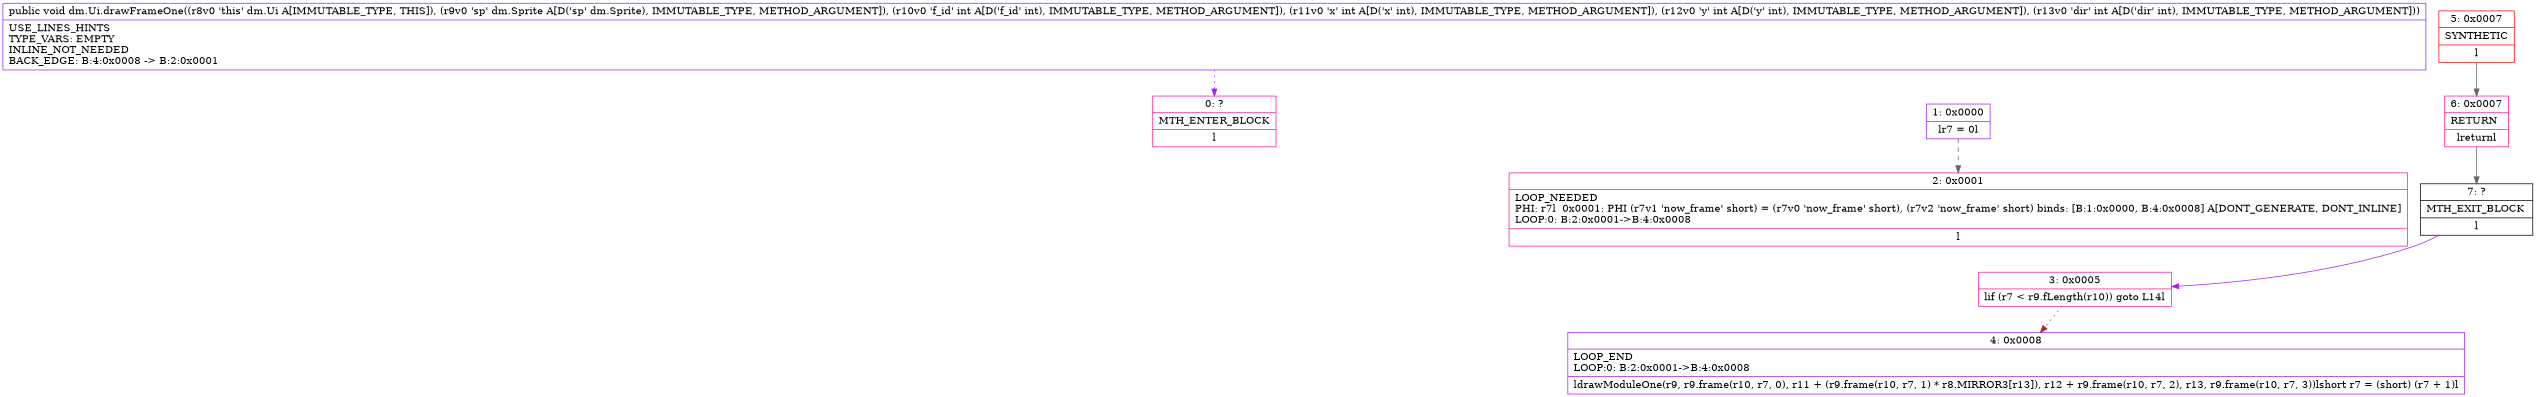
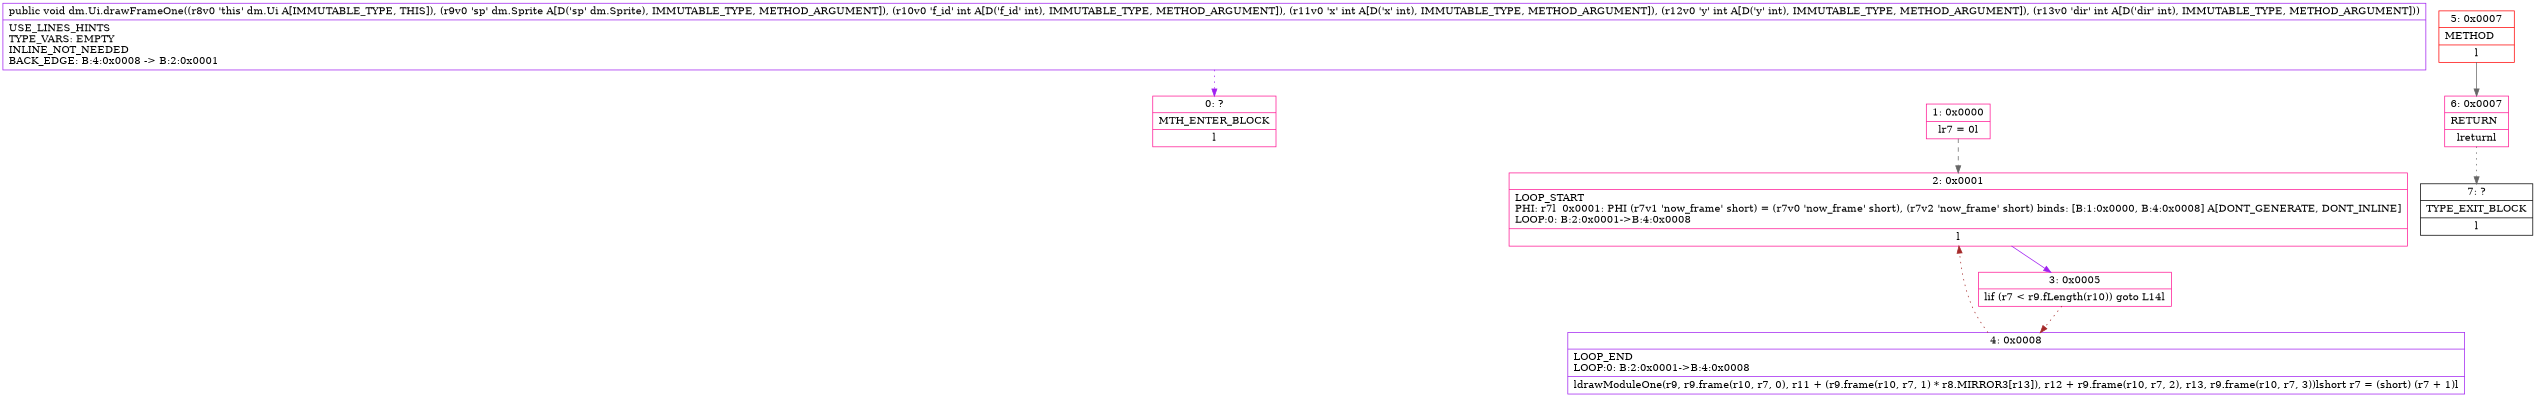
(2477, 36) -> (2470, 36)
(1958, 121) -> (1958, 121)
(2477, 162) -> (2477, 162)
(1557, 198) -> (1550, 198)
(2476, 209) -> (2477, 209)
(2311, 271) -> (2028, 257)
none -> (1968, 295)
